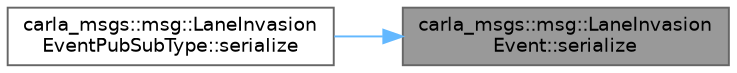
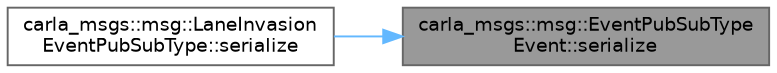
(566, 36) -> (586, 36)
